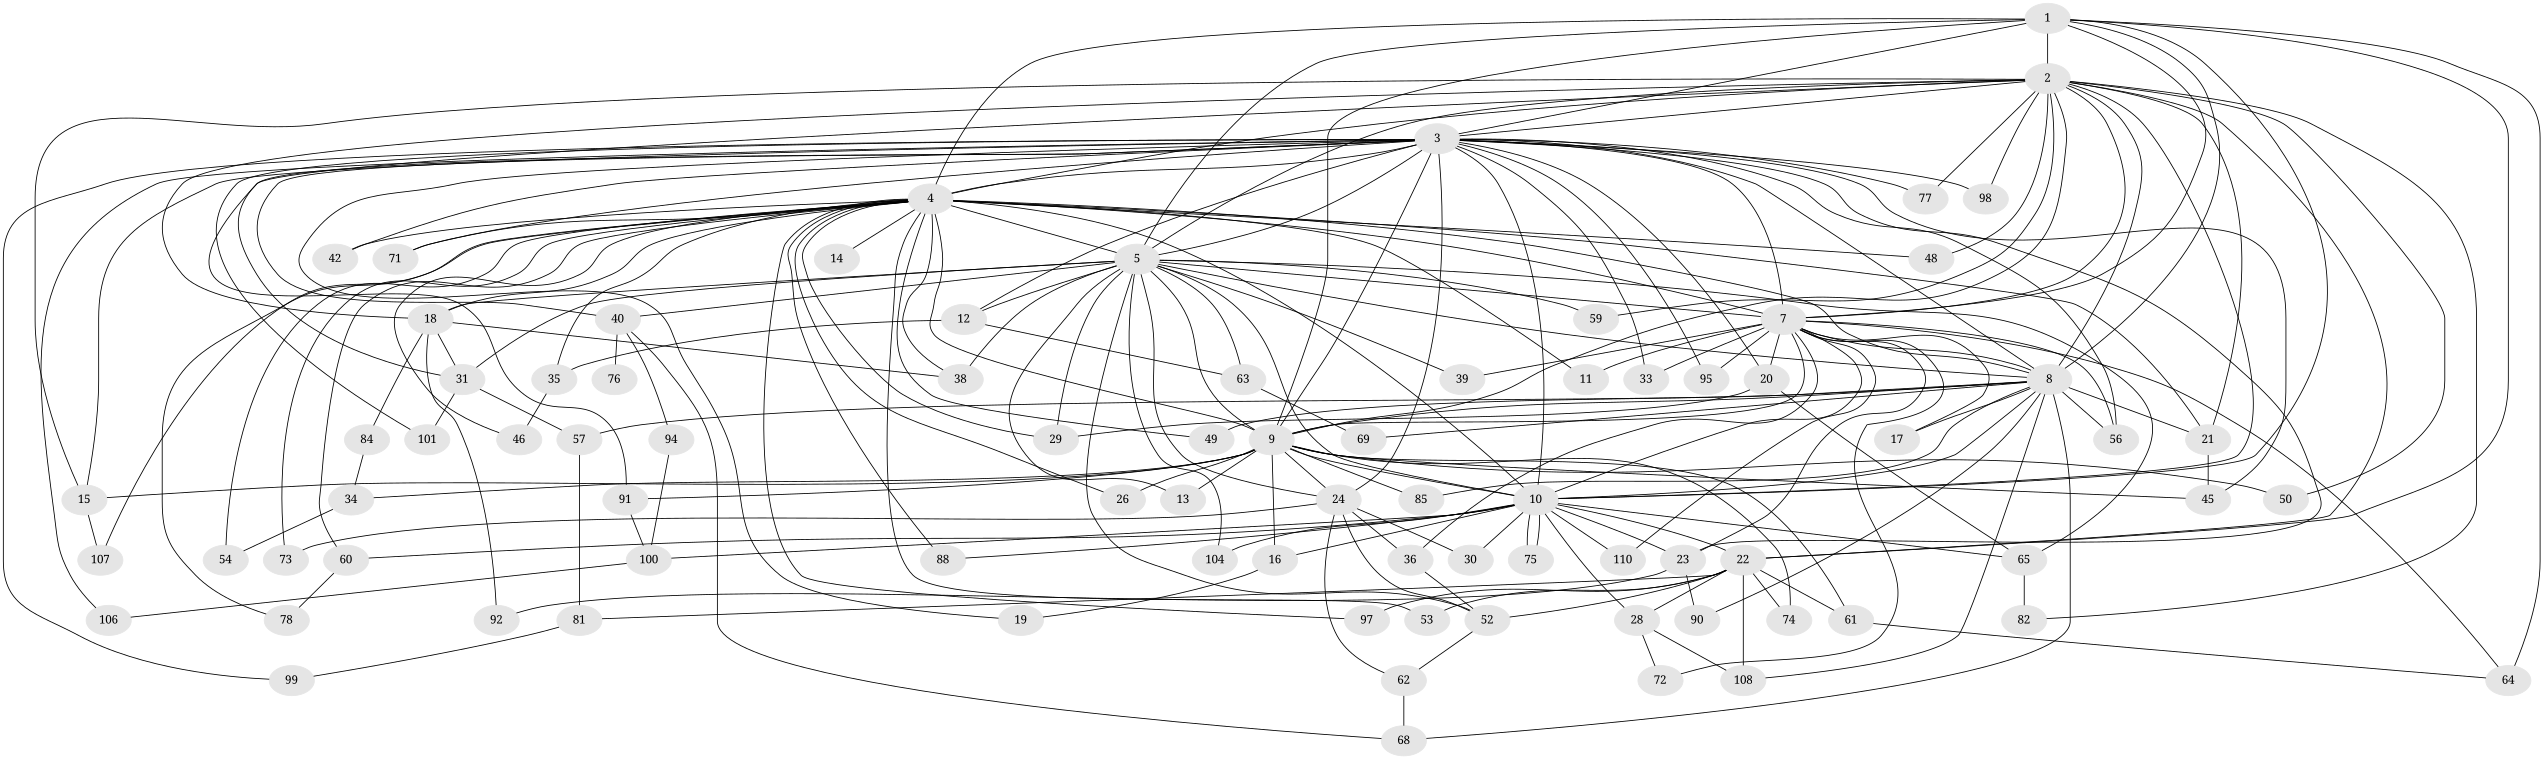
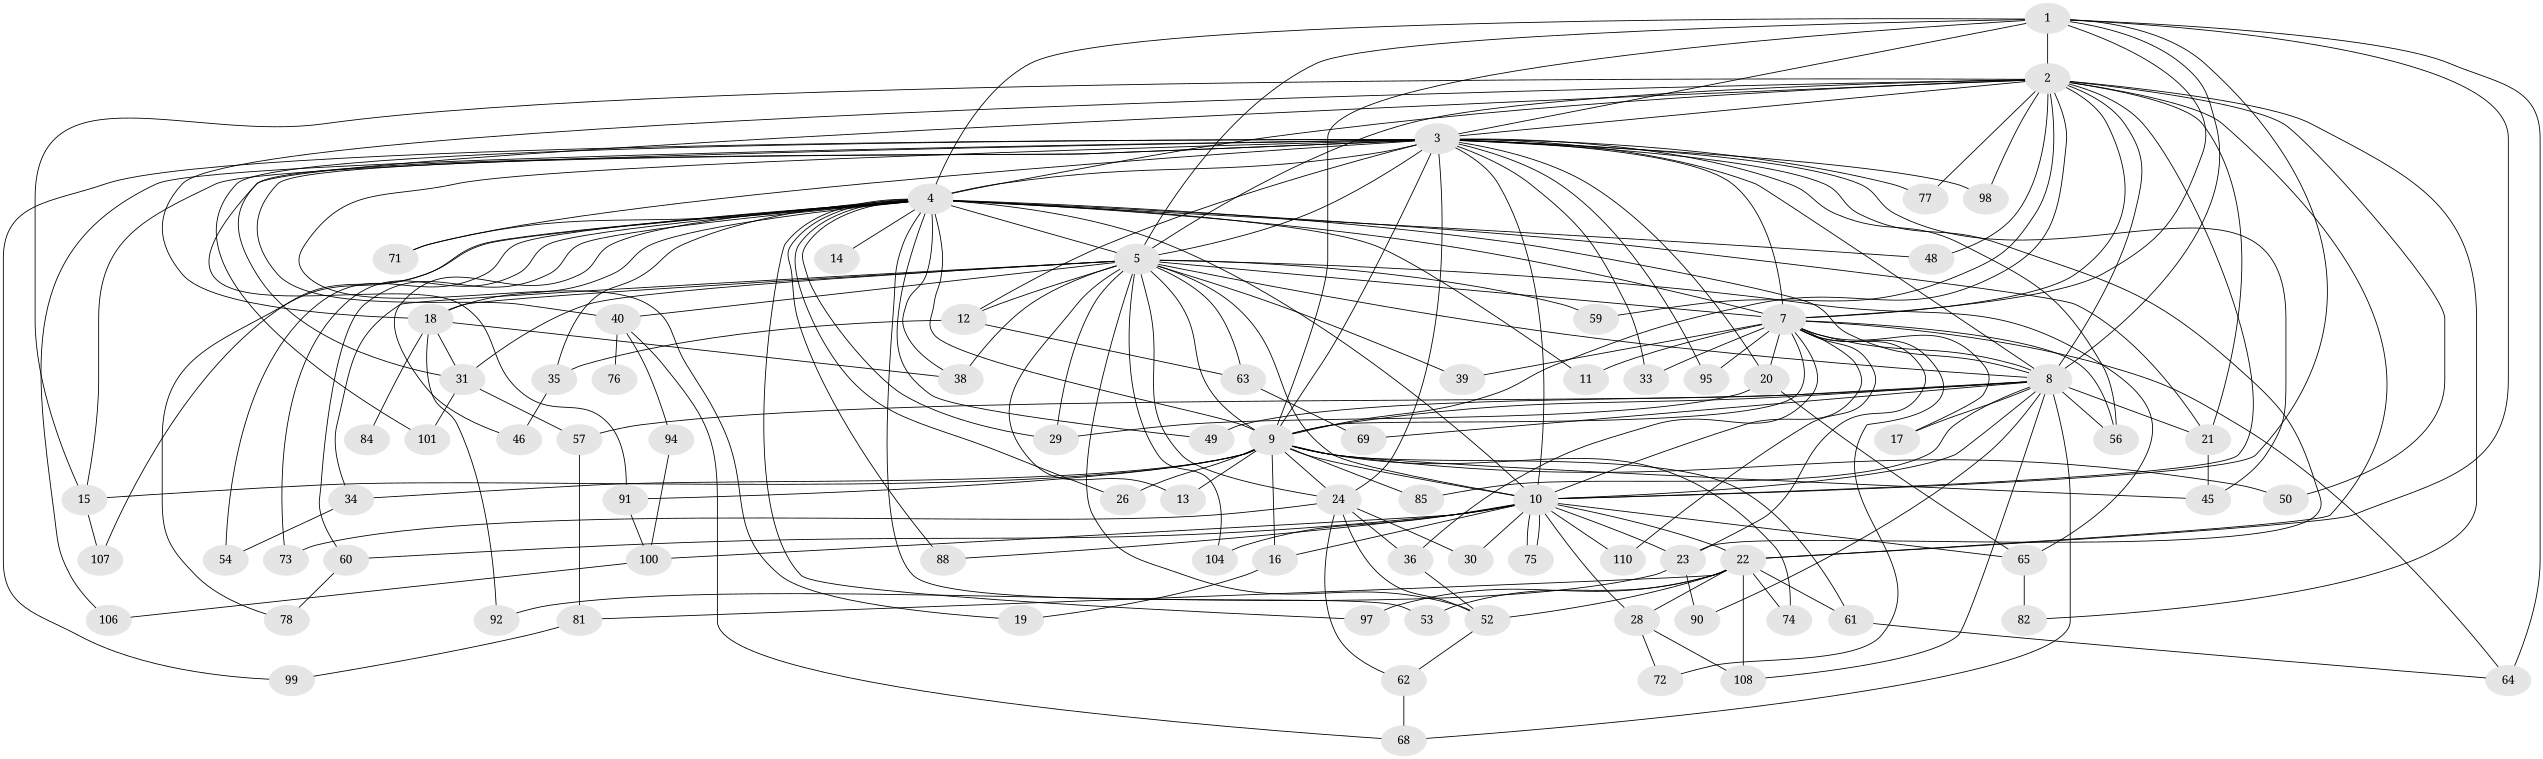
(335, 259) -> none
(359, 470) -> (656, 287)
